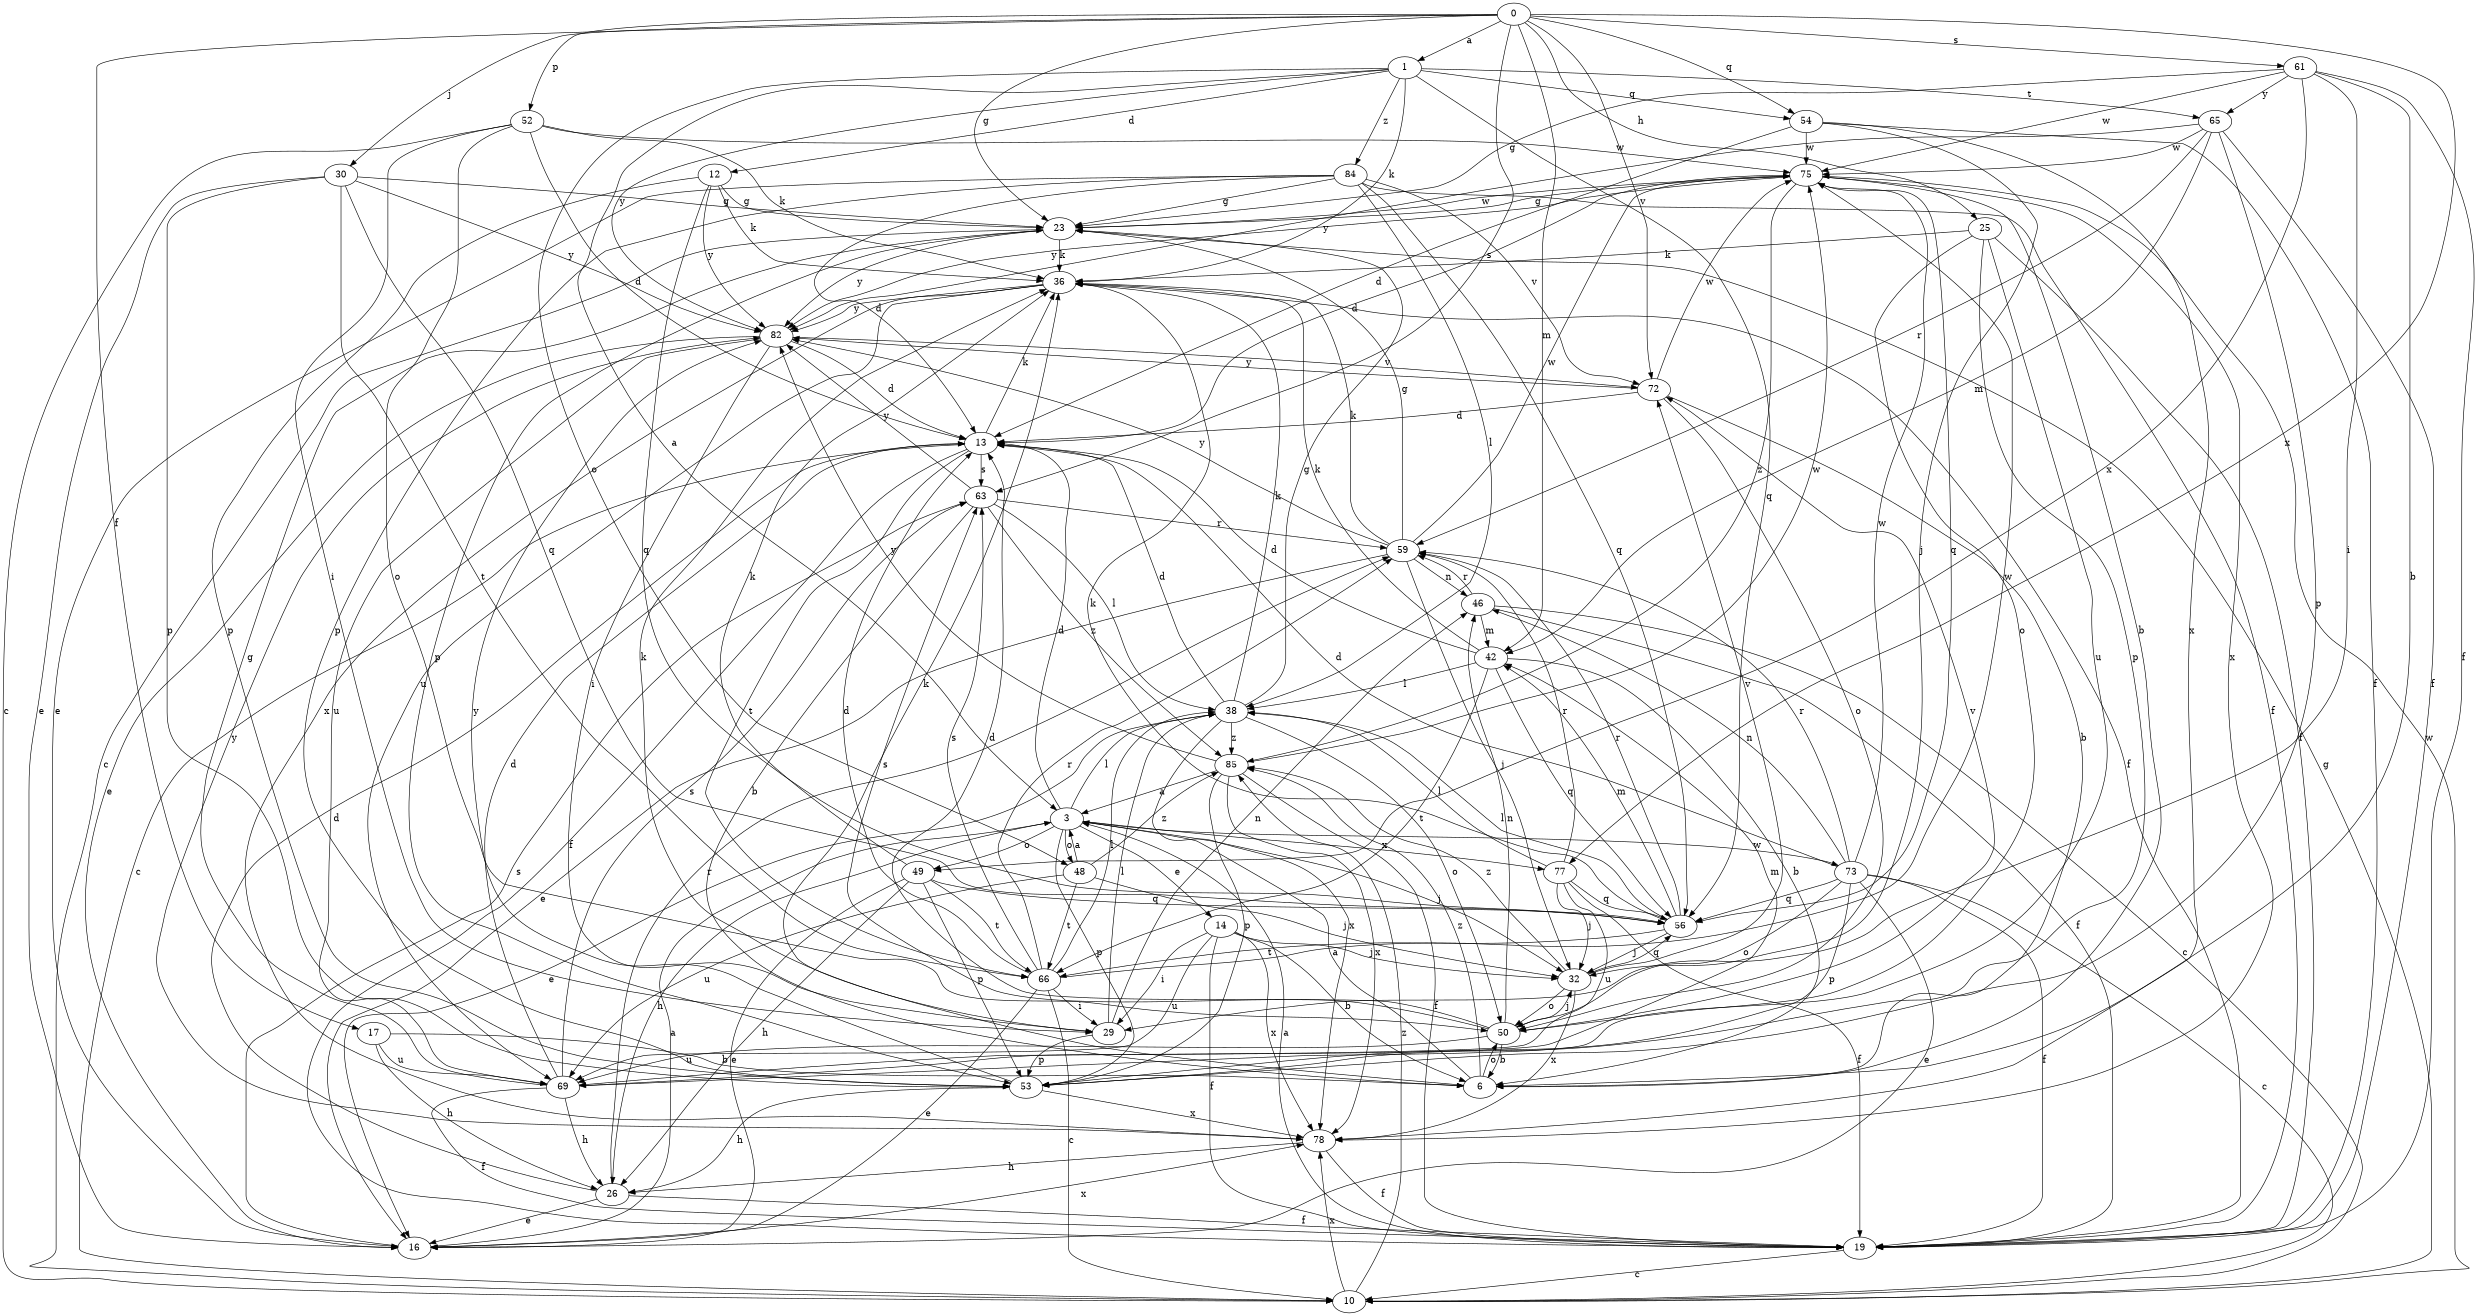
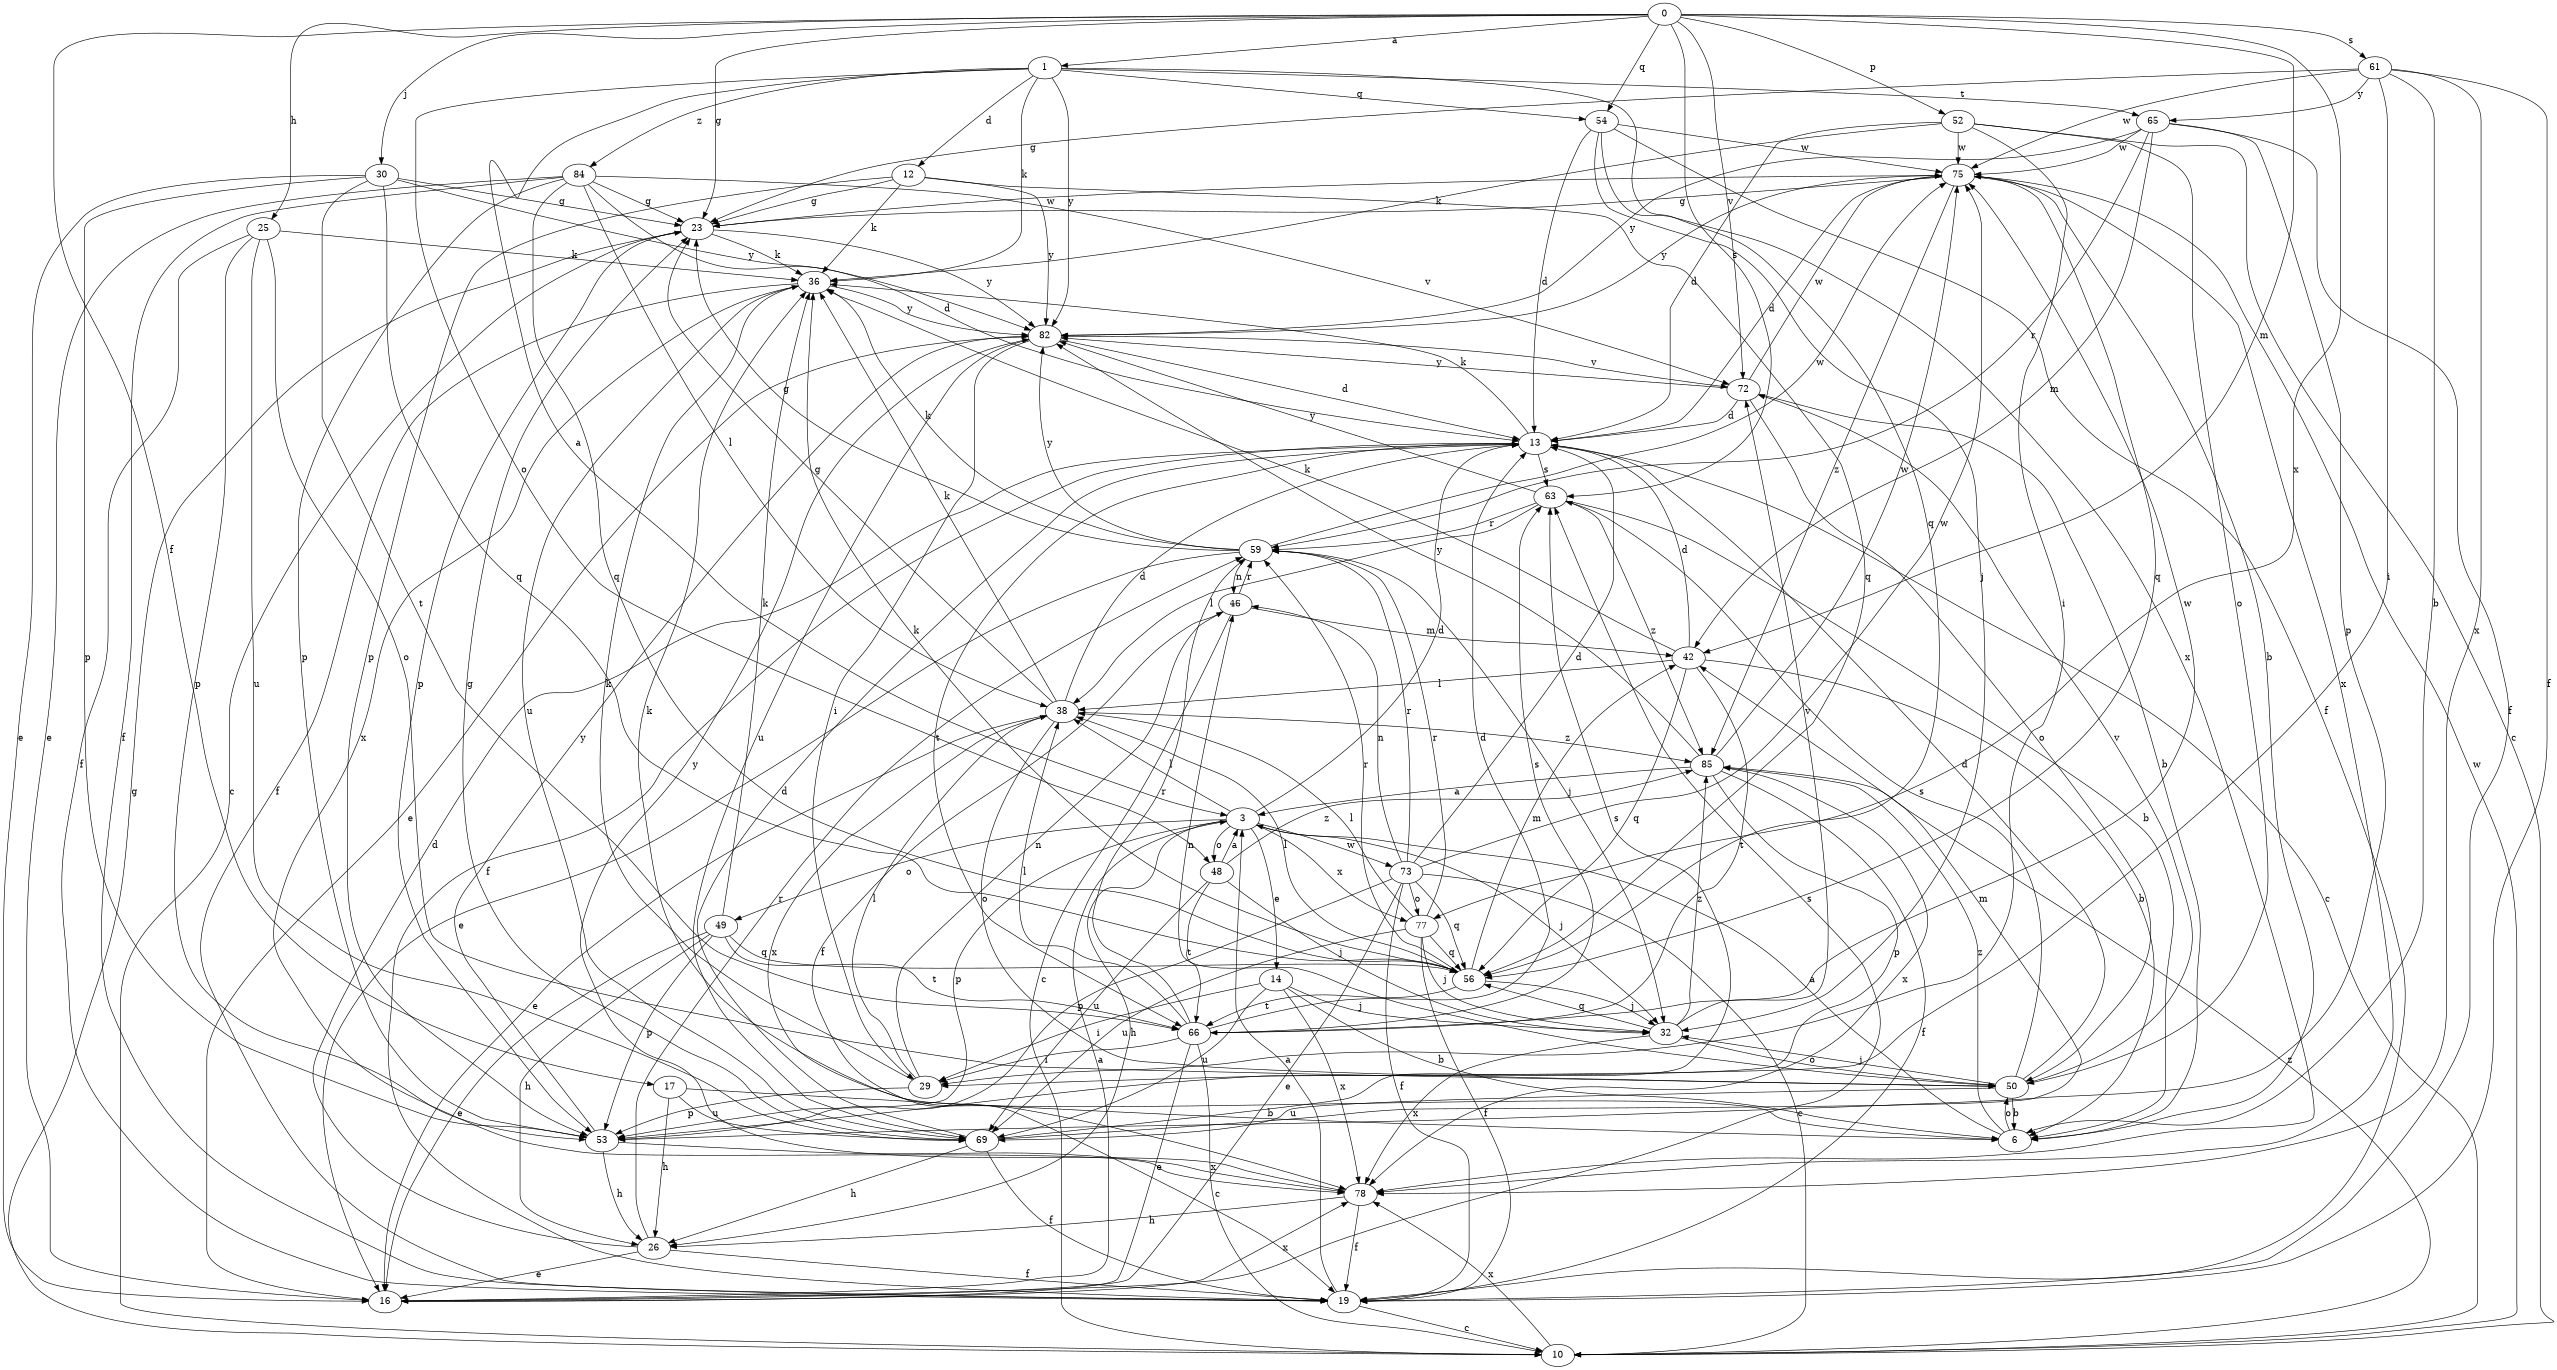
(1796, 652) -> (2431, 1072)
(1730, 955) -> (1413, 896)
(1338, 1221) -> none
